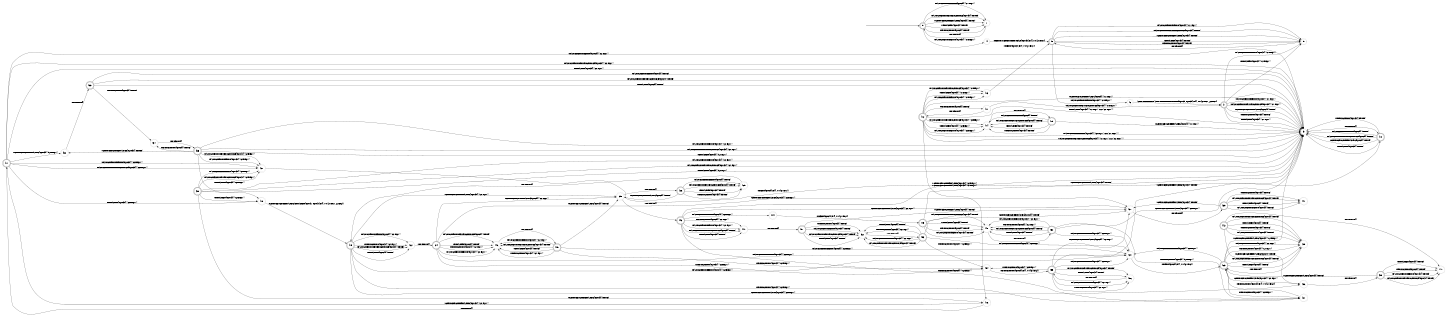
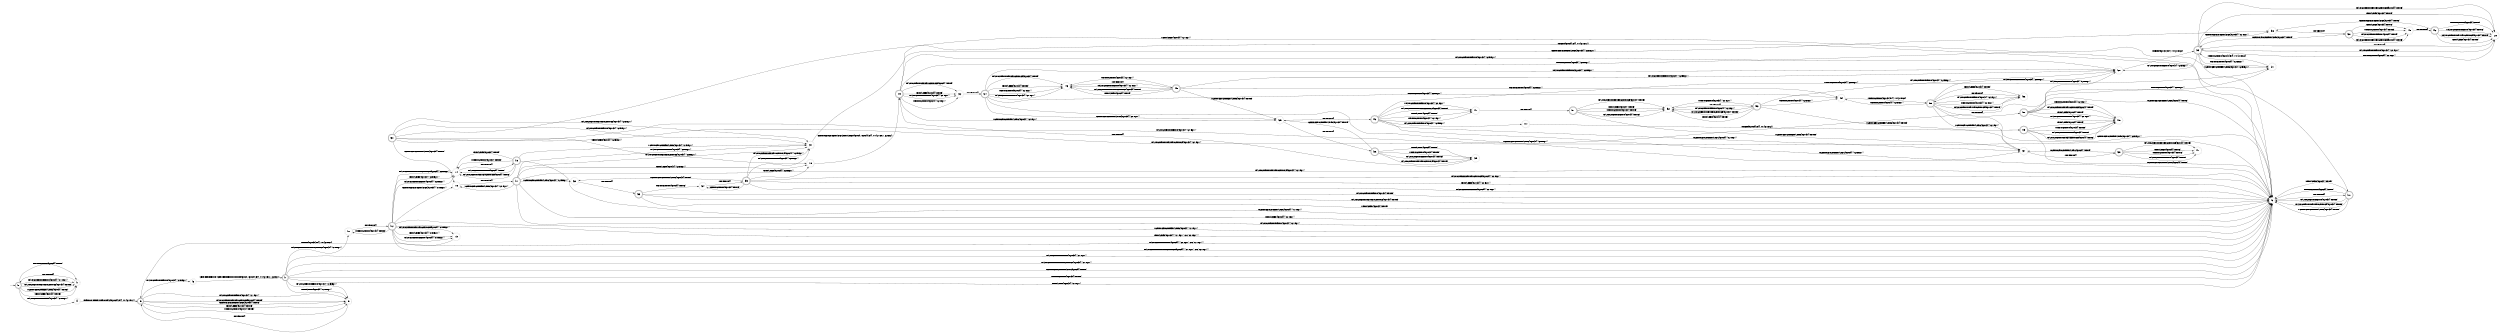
(1104, 107) -> (313, 250)
none -> (661, 147)
(1335, 222) -> (2421, 31)
(1018, 242) -> (1975, 116)
